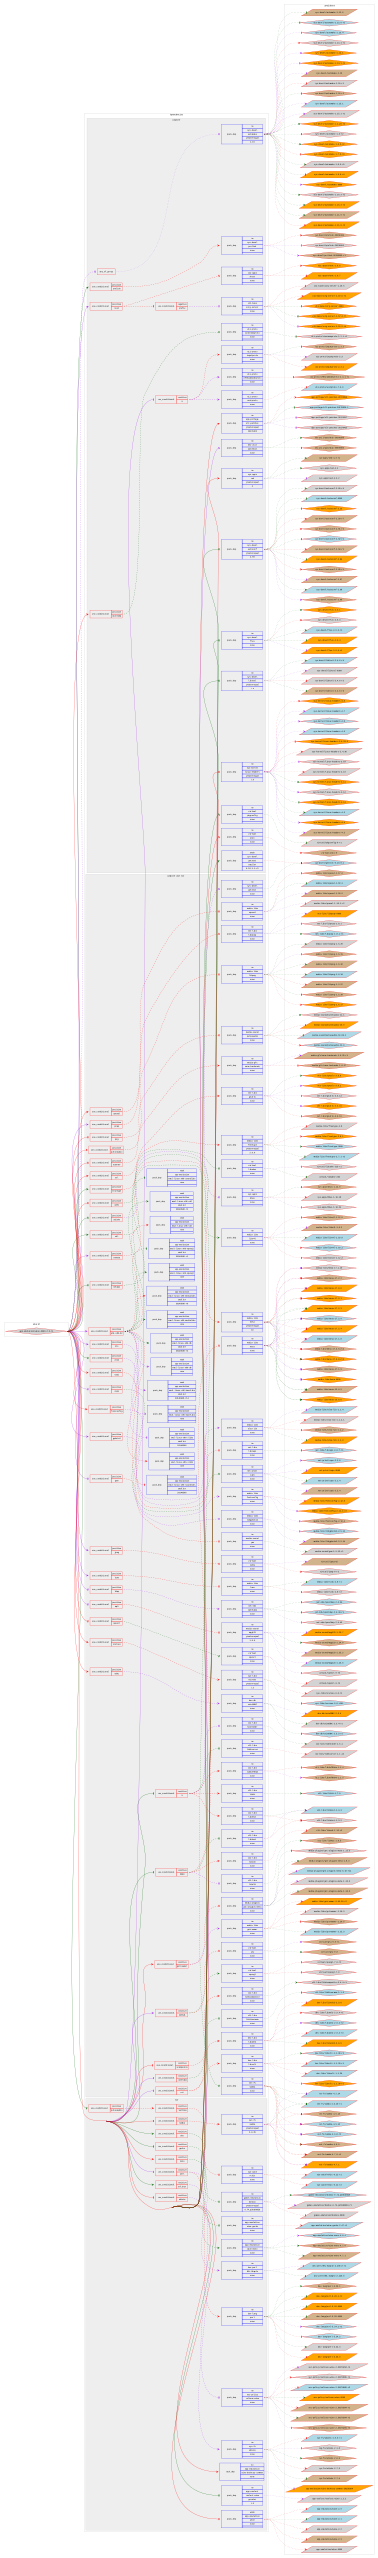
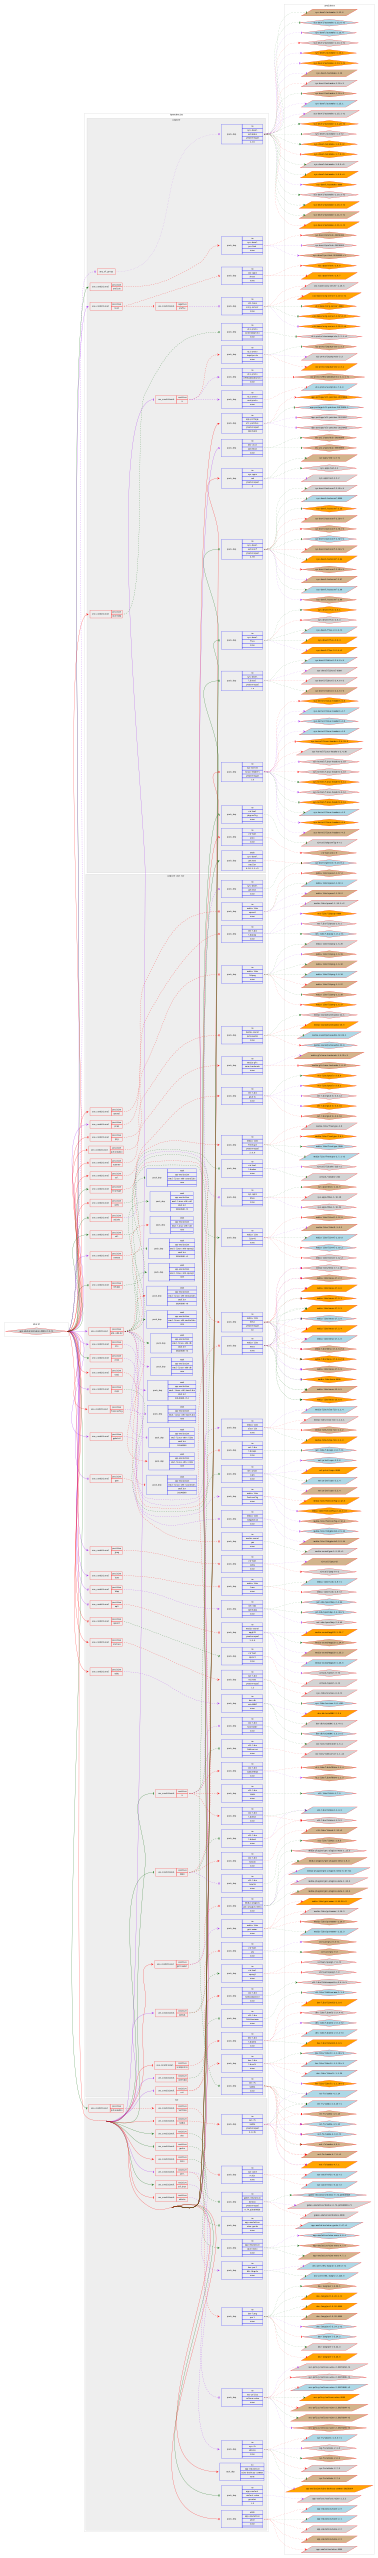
(329, 772) -> (329, 772)
(329, 914) -> (329, 914)
